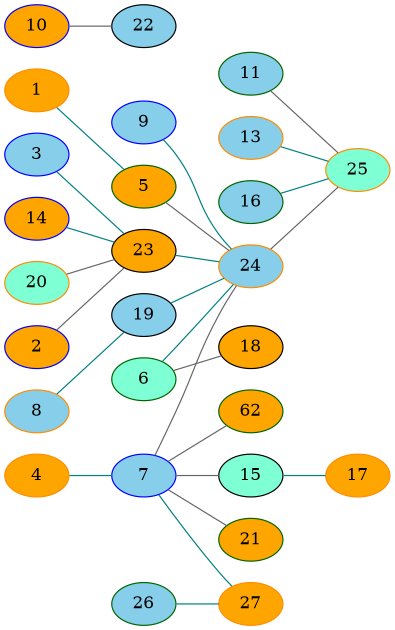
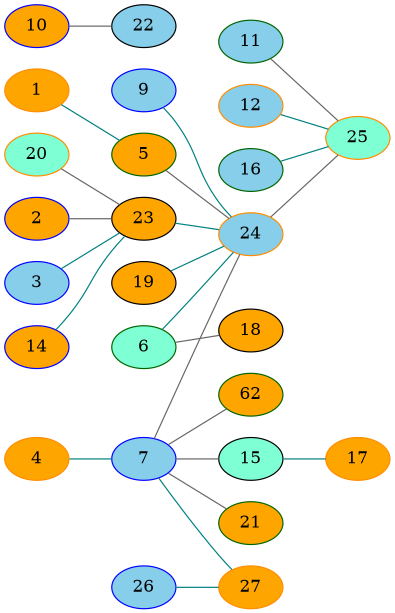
(251, 138) -> (251, 106)
(144, 315) -> (144, 283)
(37, 411) -> none
(144, 604) -> (144, 587)
